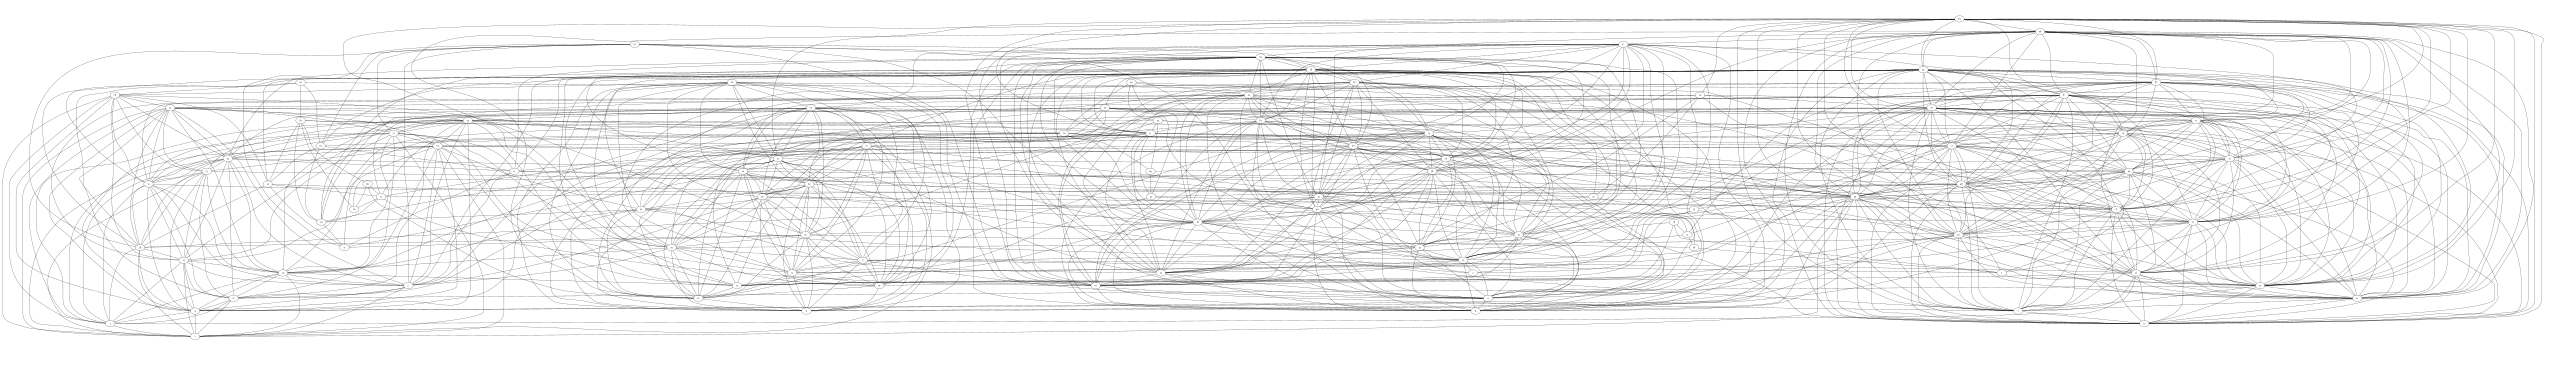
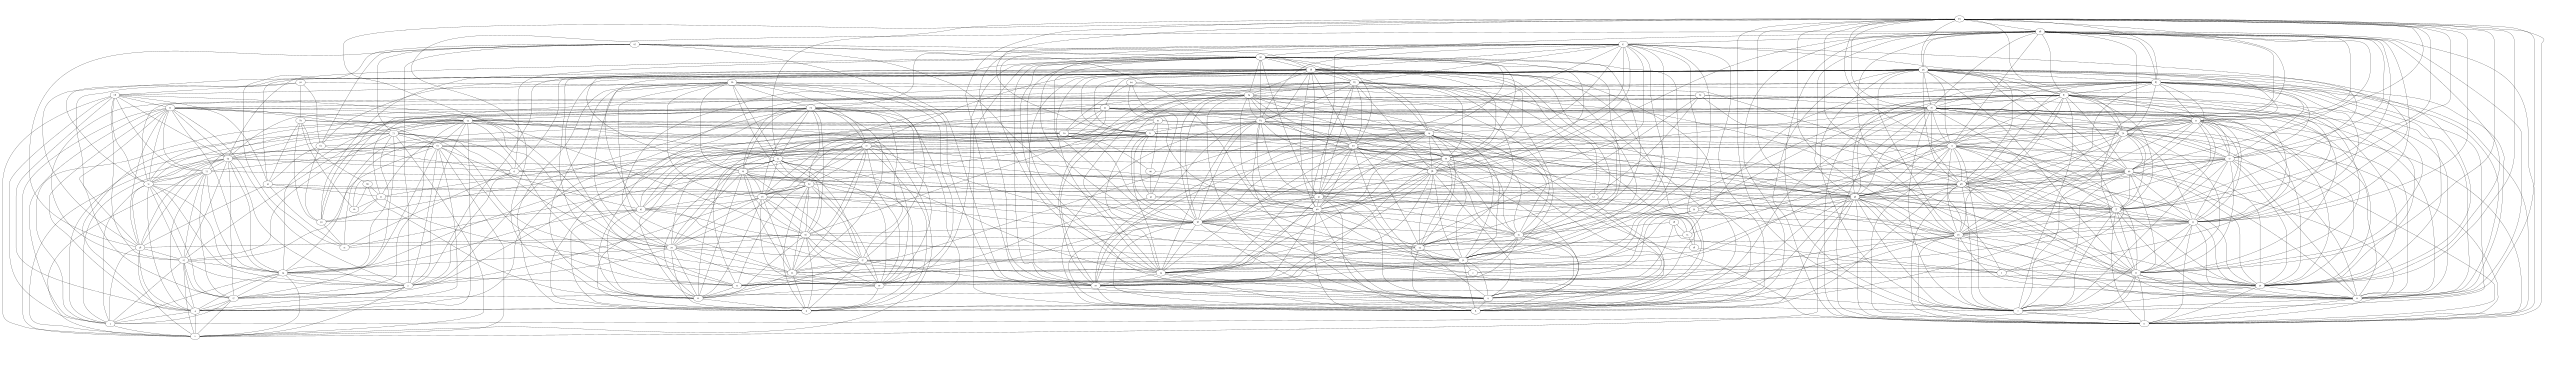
(1806, 22) -> (2237, 41)
(700, 223) -> none
none -> (2464, 294)
